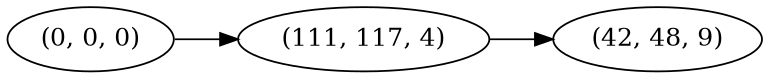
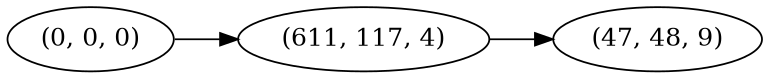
(364, 39) -> (364, 39)
(658, 39) -> (658, 39)
